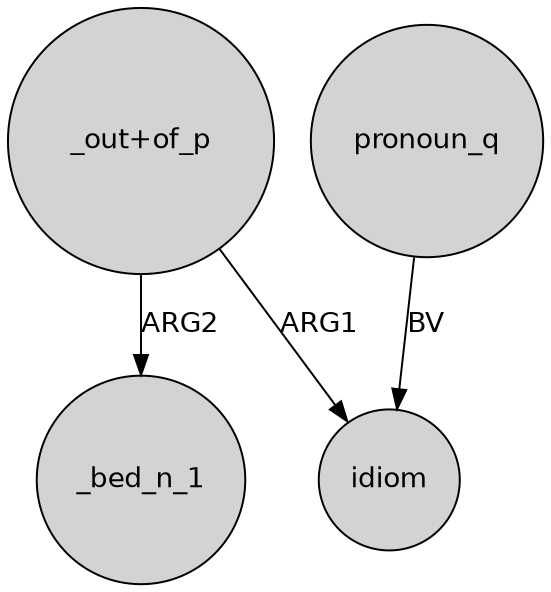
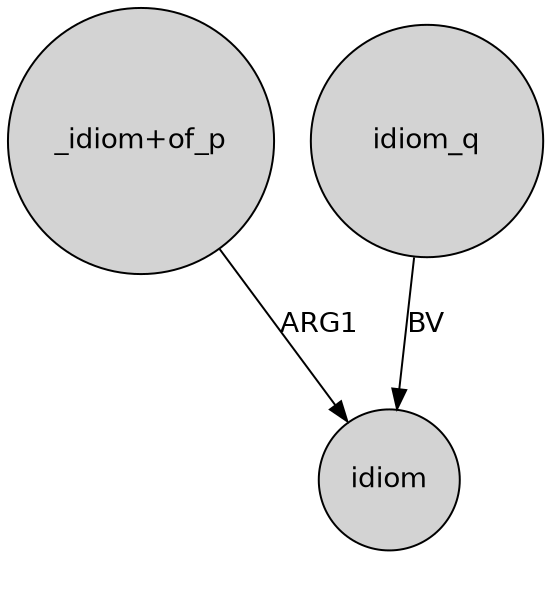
(141, 141) -> (141, 141)
(427, 141) -> (427, 141)
(141, 480) -> none
